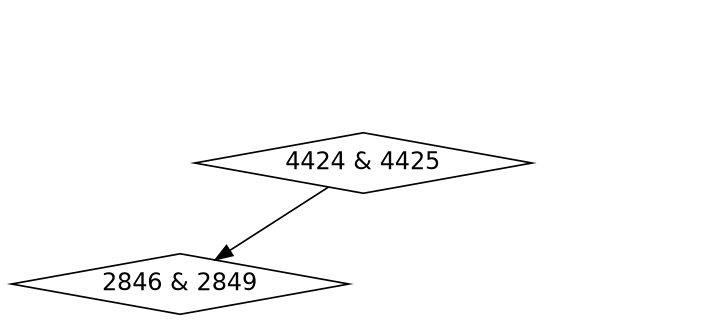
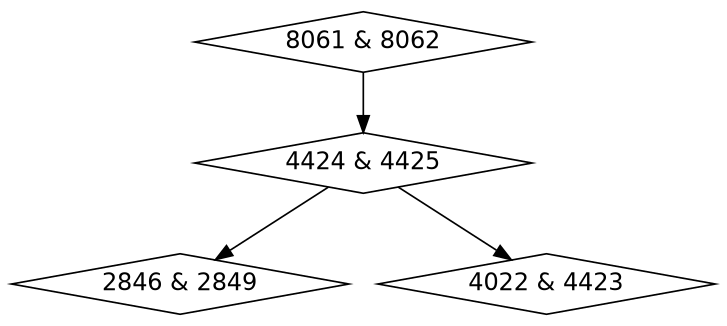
none -> (363, 42)
none -> (546, 284)
